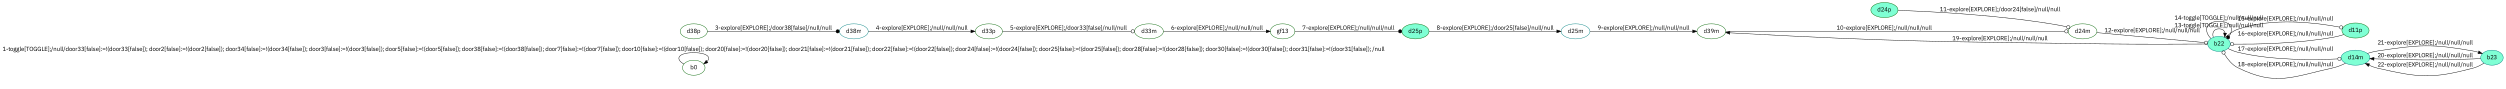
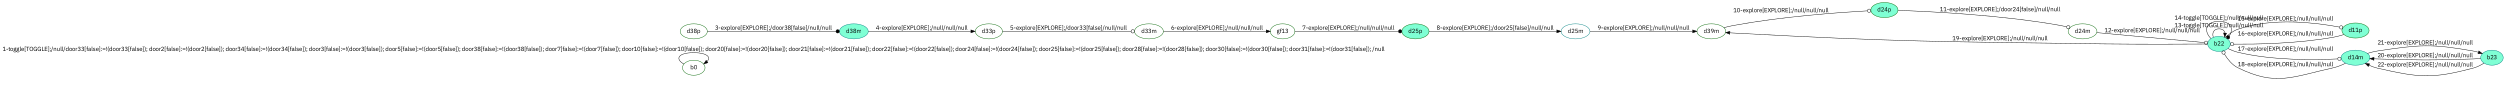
(854, 31) -> (854, 31)
(1895, 31) -> (1795, 17)
